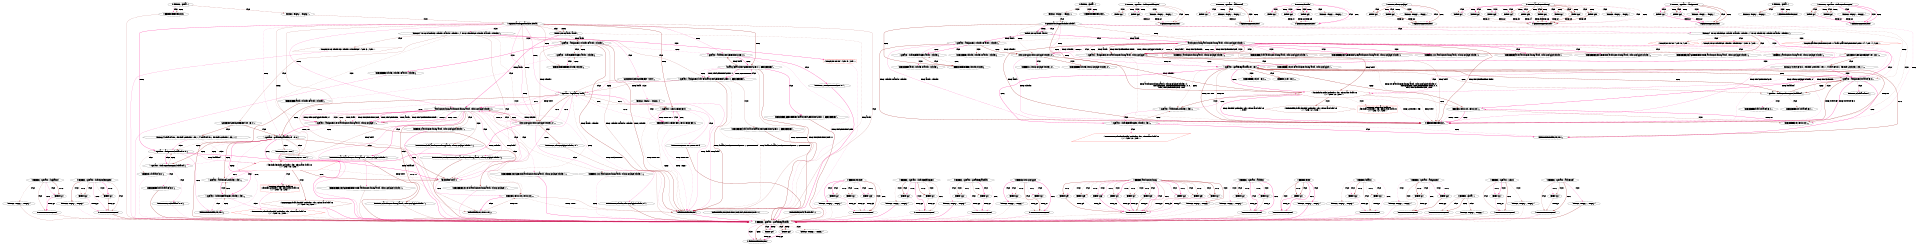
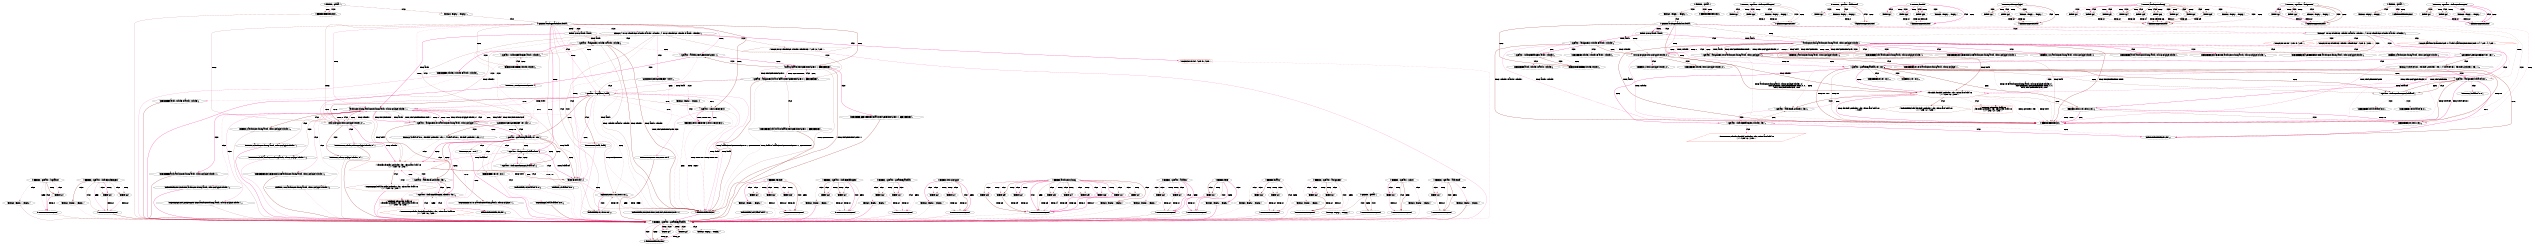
(737, 61) -> (733, 61)
(674, 117) -> none
none -> (596, 146)
